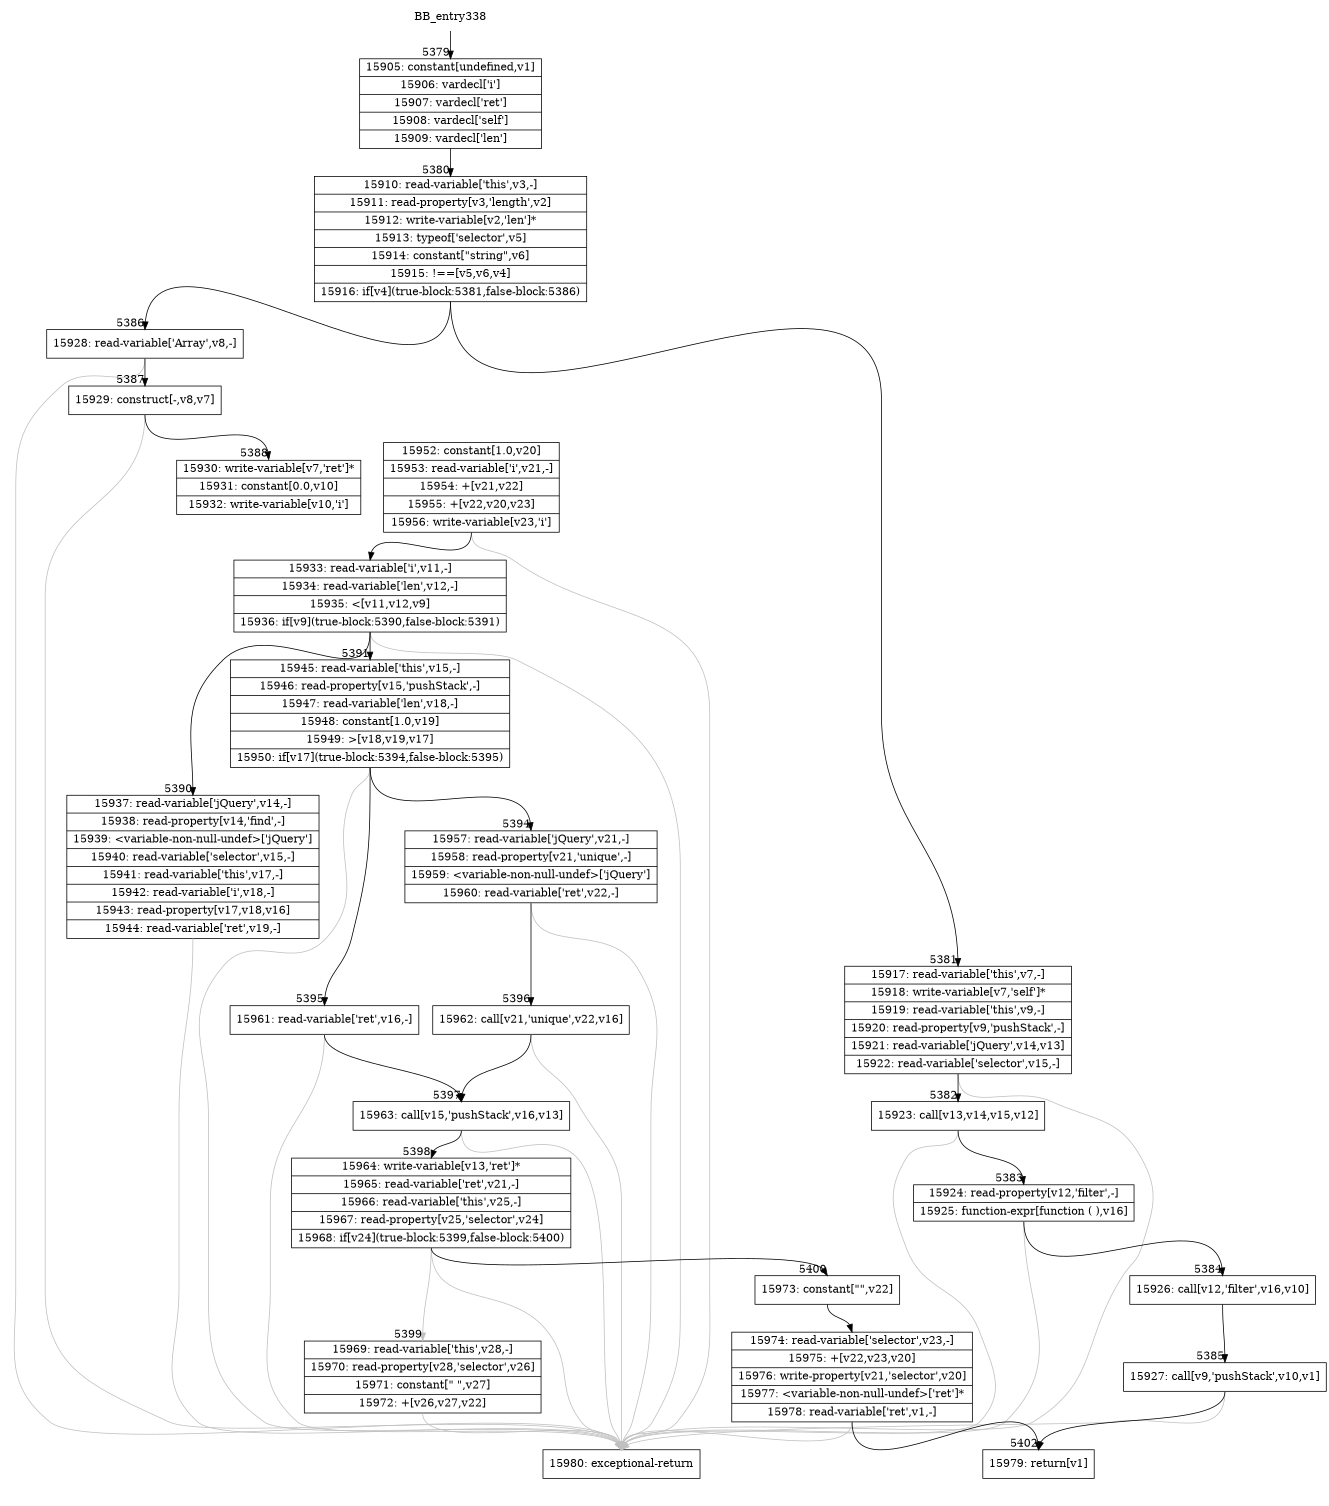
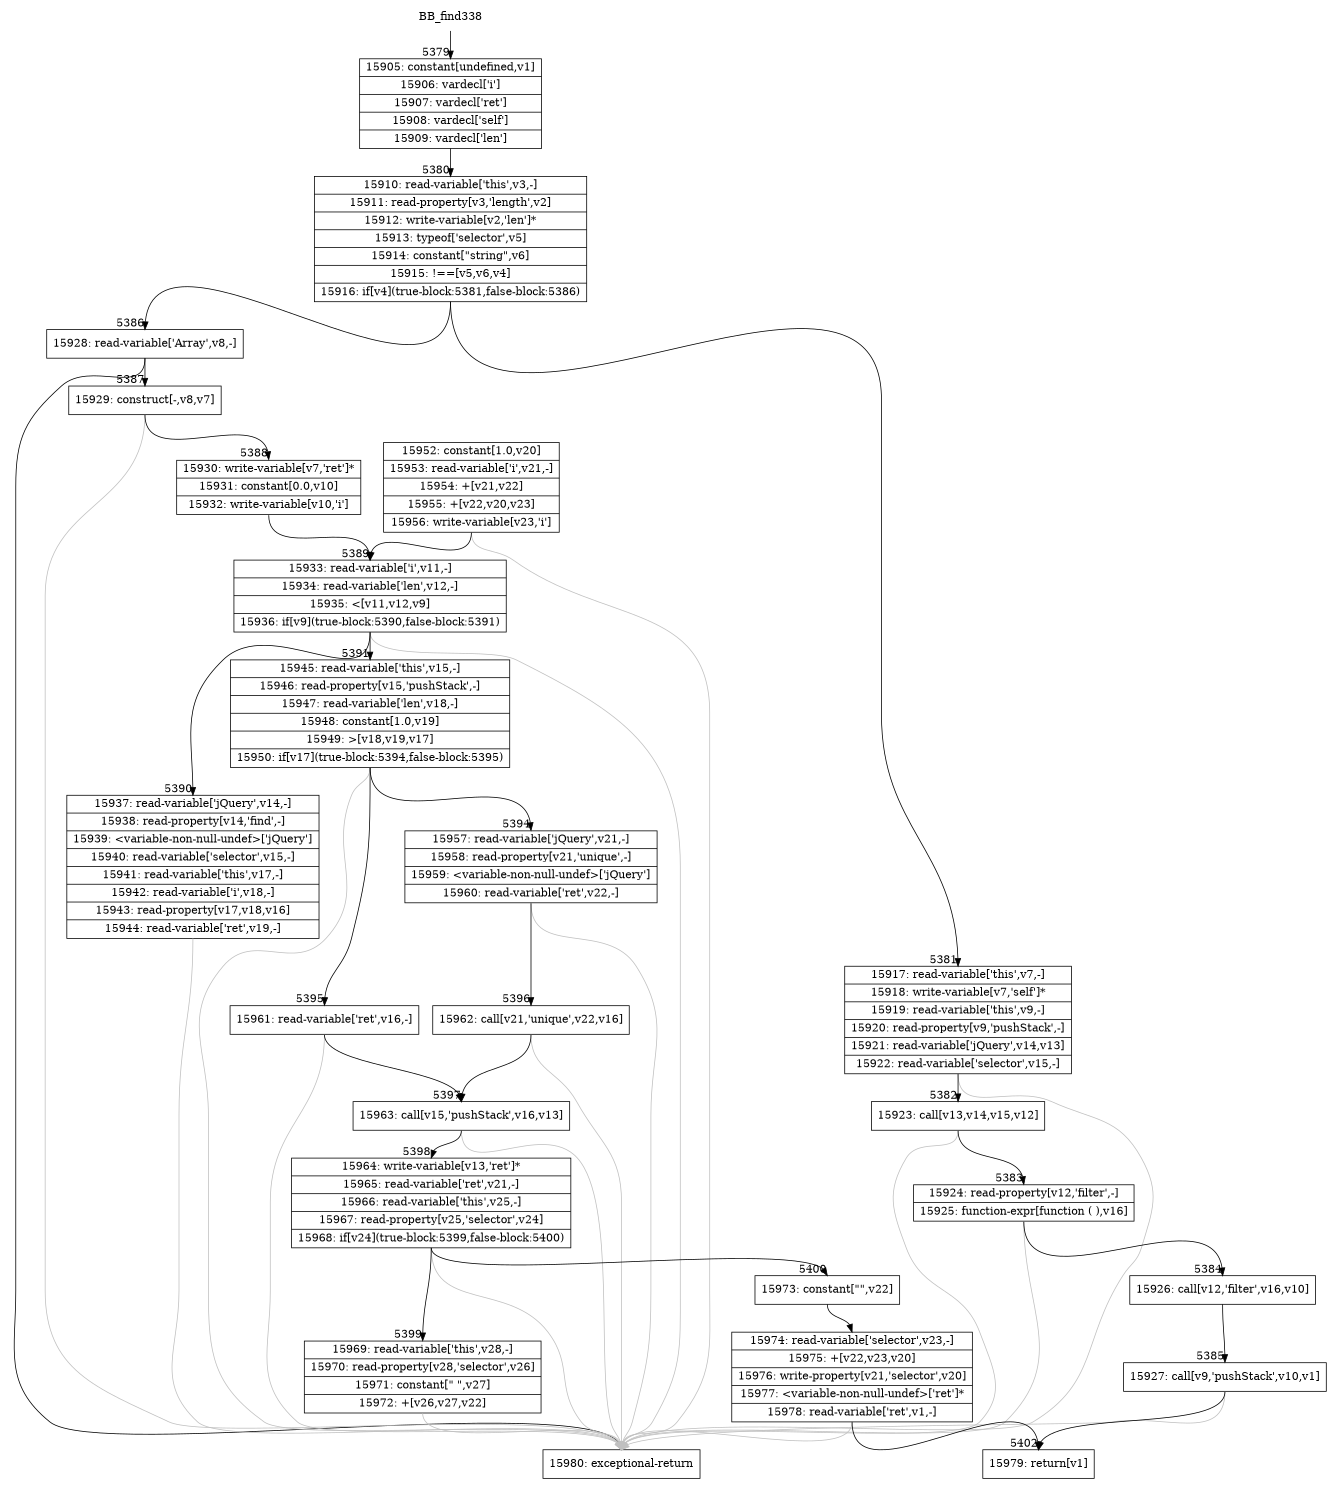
(451, 17) -> (451, 17)
none -> (315, 538)
(16, 1140) -> (16, 1140)
(428, 1290) -> (428, 1290)
